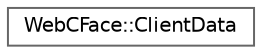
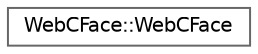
(131, 27) -> (129, 27)
